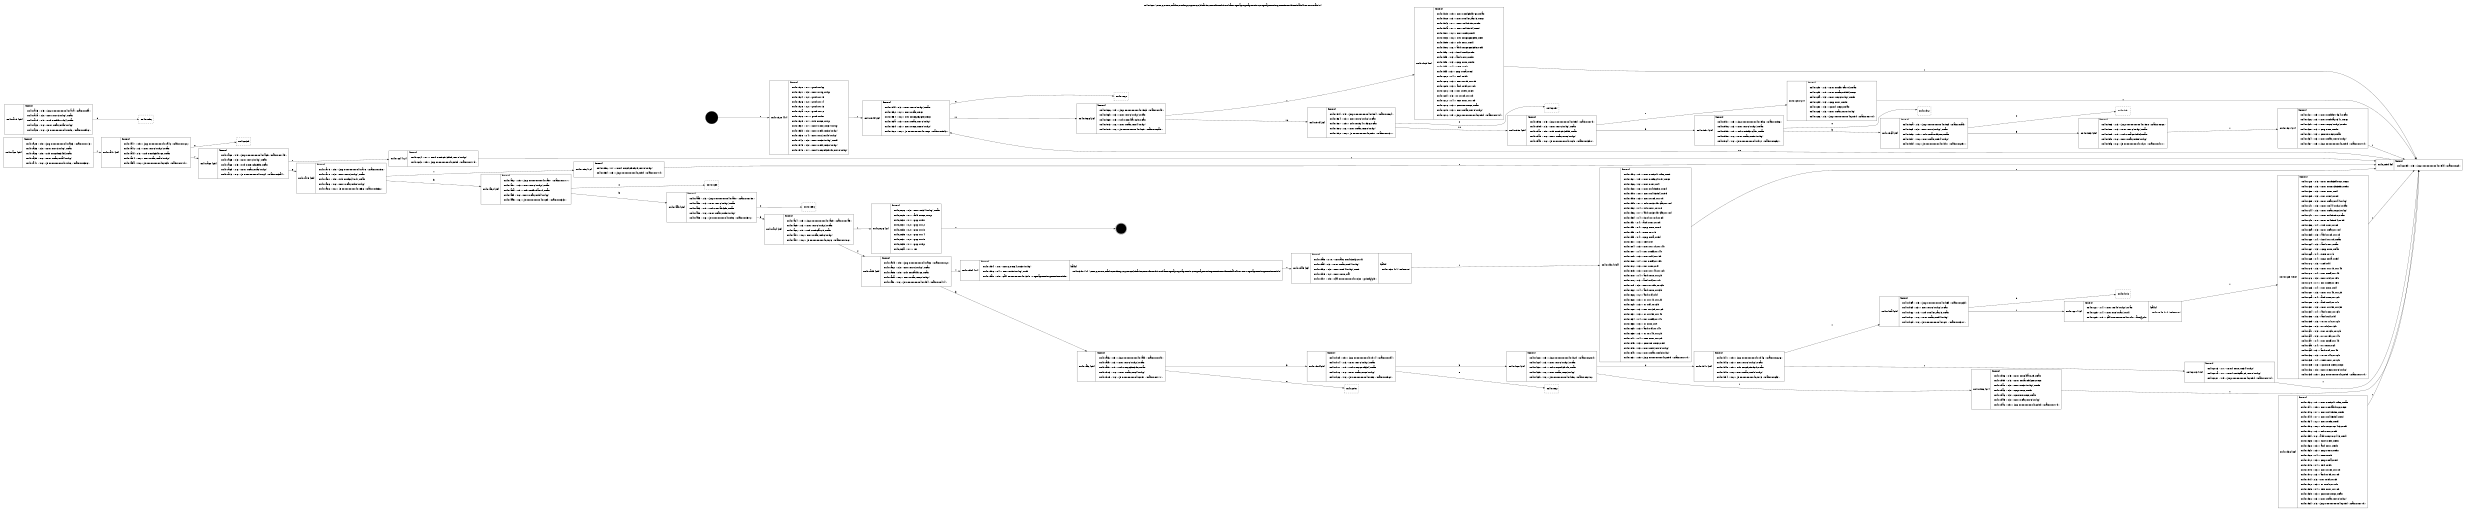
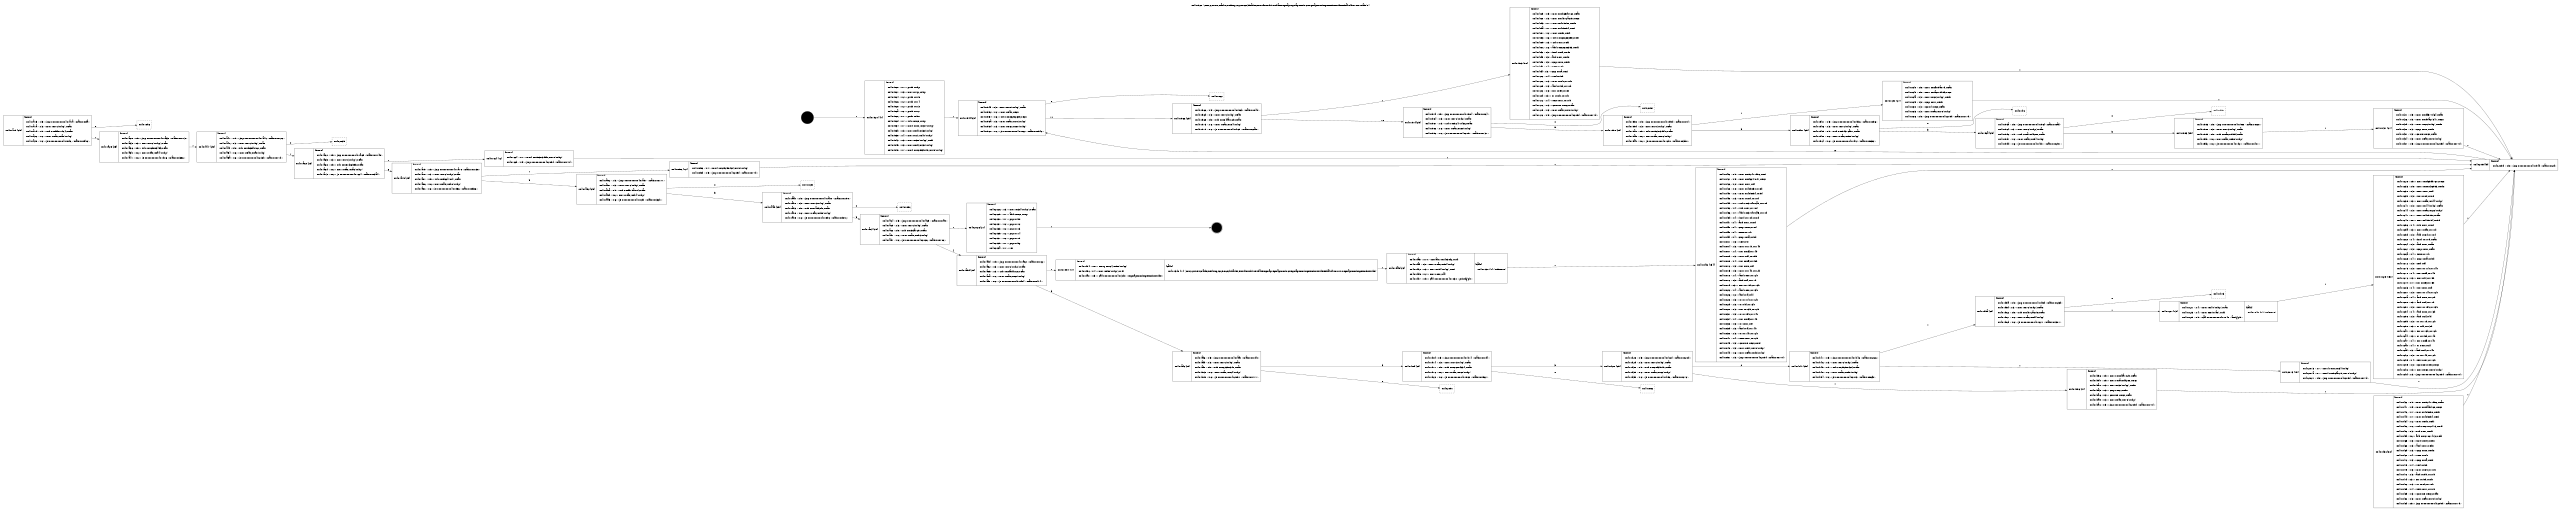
none -> (95, 138)
